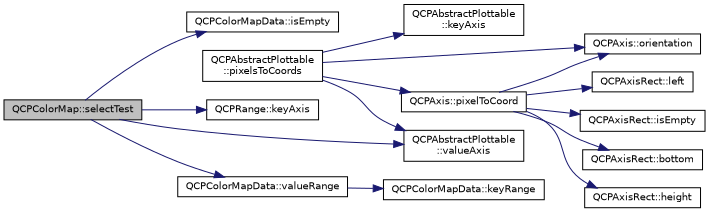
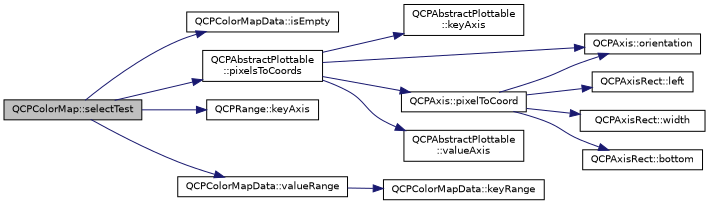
(643, 121) -> (643, 121)
(256, 136) -> (154, 91)
(643, 198) -> none
